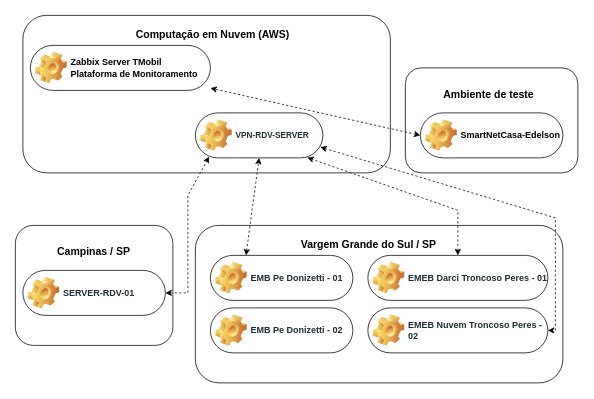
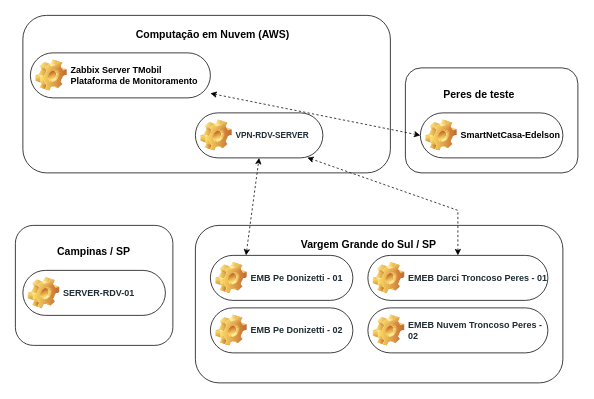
(120, 68) -> (120, 75)
(489, 94) -> (482, 94)
(198, 178) -> none
(495, 200) -> none
